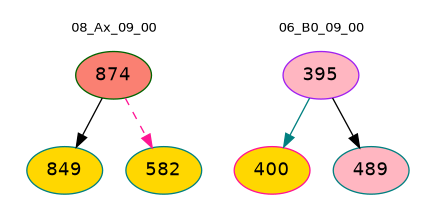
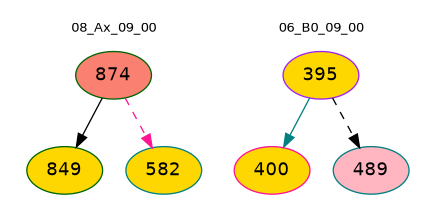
(321, 75) -> (321, 75)
(343, 117) -> (343, 117)
(65, 170) -> (65, 170)
